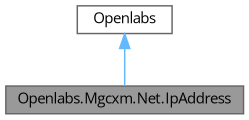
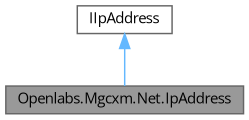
(125, 20) -> (125, 20)
